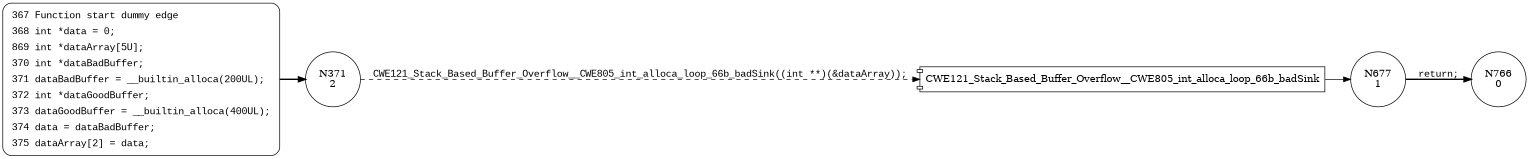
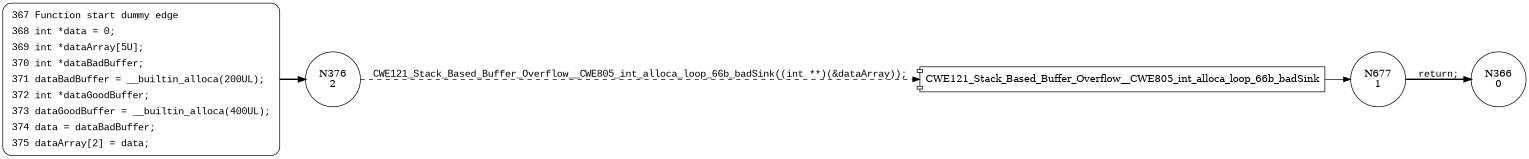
(21, 47) -> (21, 47)
(333, 79) -> (333, 79)
(1499, 79) -> (1499, 79)
